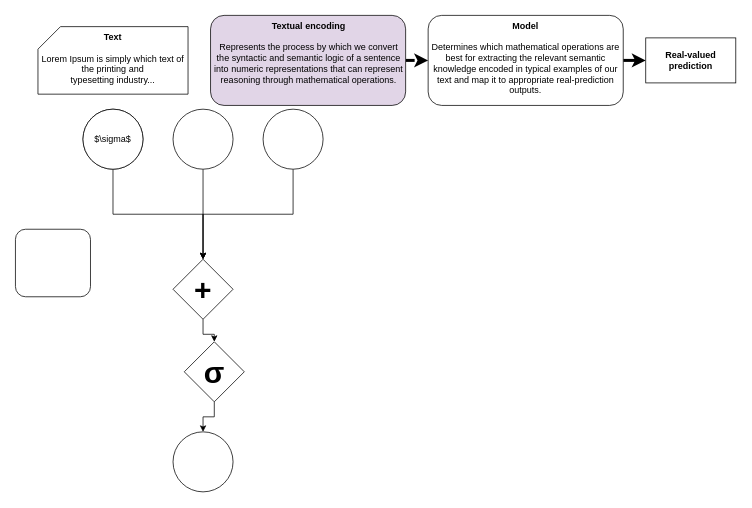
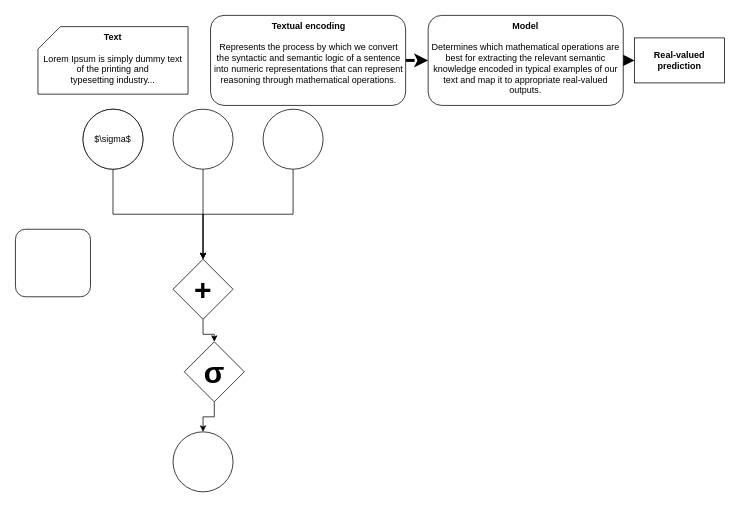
(113, 53) -> (113, 53)
(525, 53) -> (525, 53)
(308, 60) -> (308, 60)
(690, 60) -> (679, 60)
